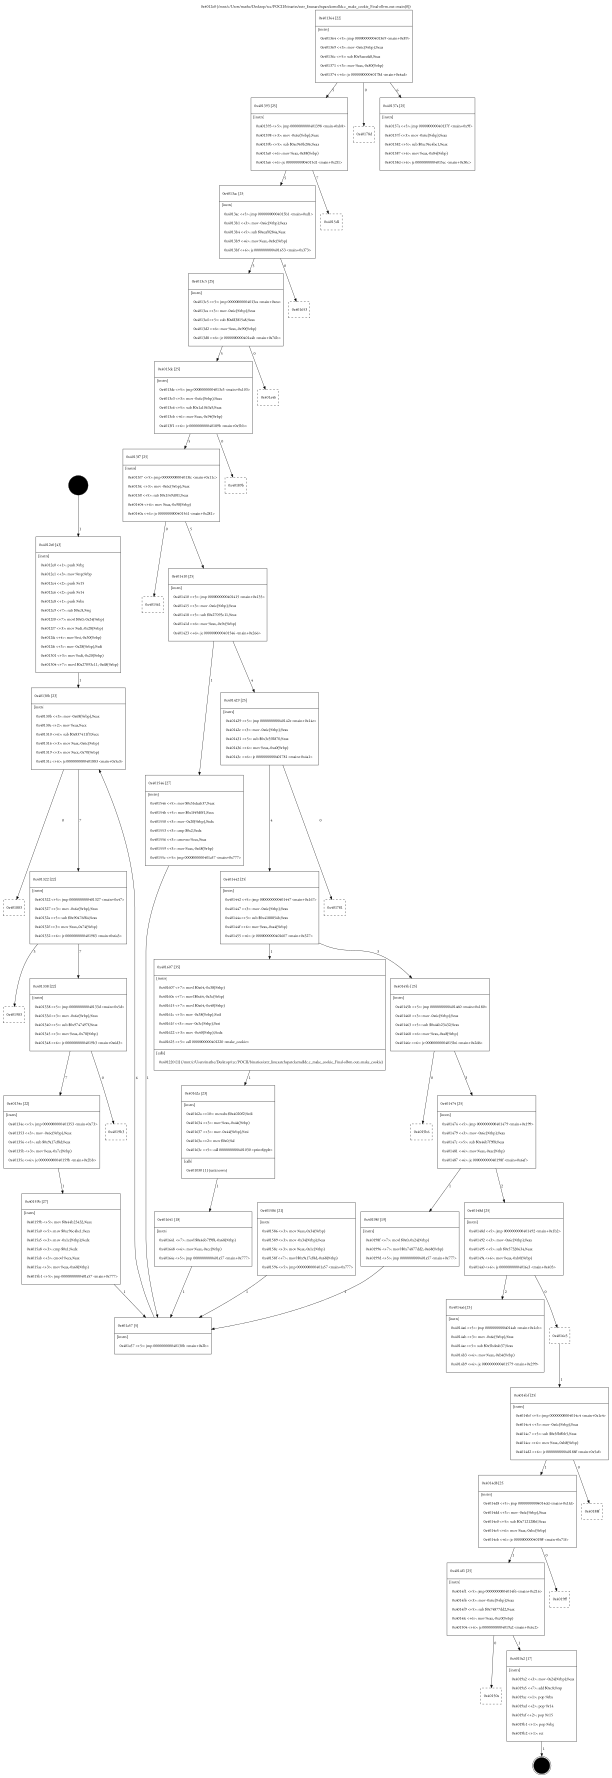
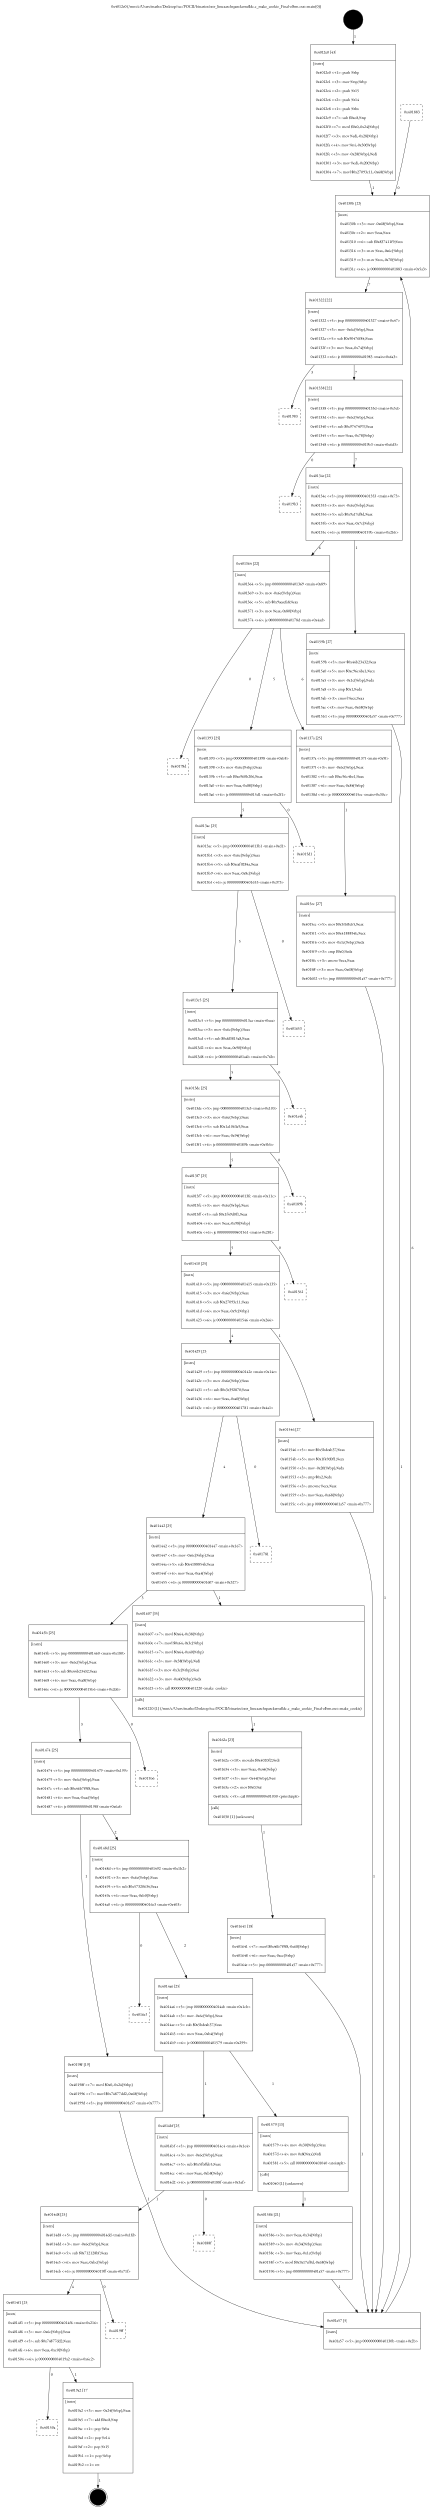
(317, 178) -> (288, 810)
none -> (319, 547)
(41, 833) -> (403, 157)
none -> (346, 941)
(560, 1364) -> (204, 2083)
(513, 1555) -> (72, 2287)
none -> (303, 2154)
